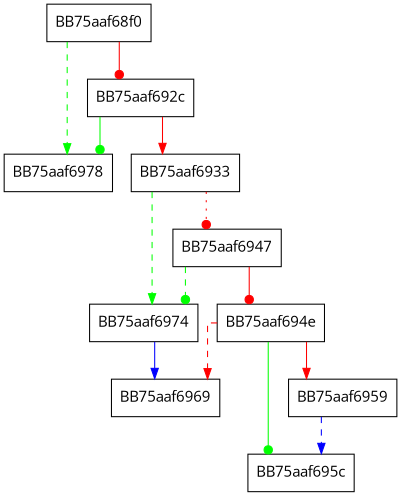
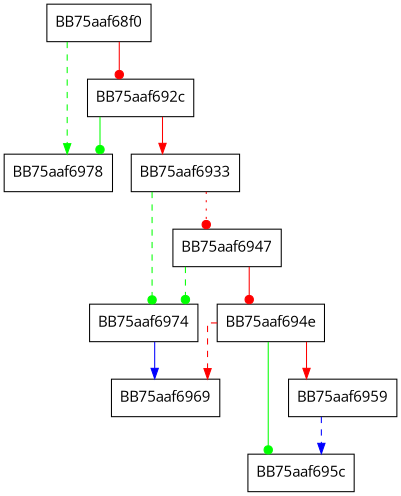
(152, 243) -> (152, 244)
